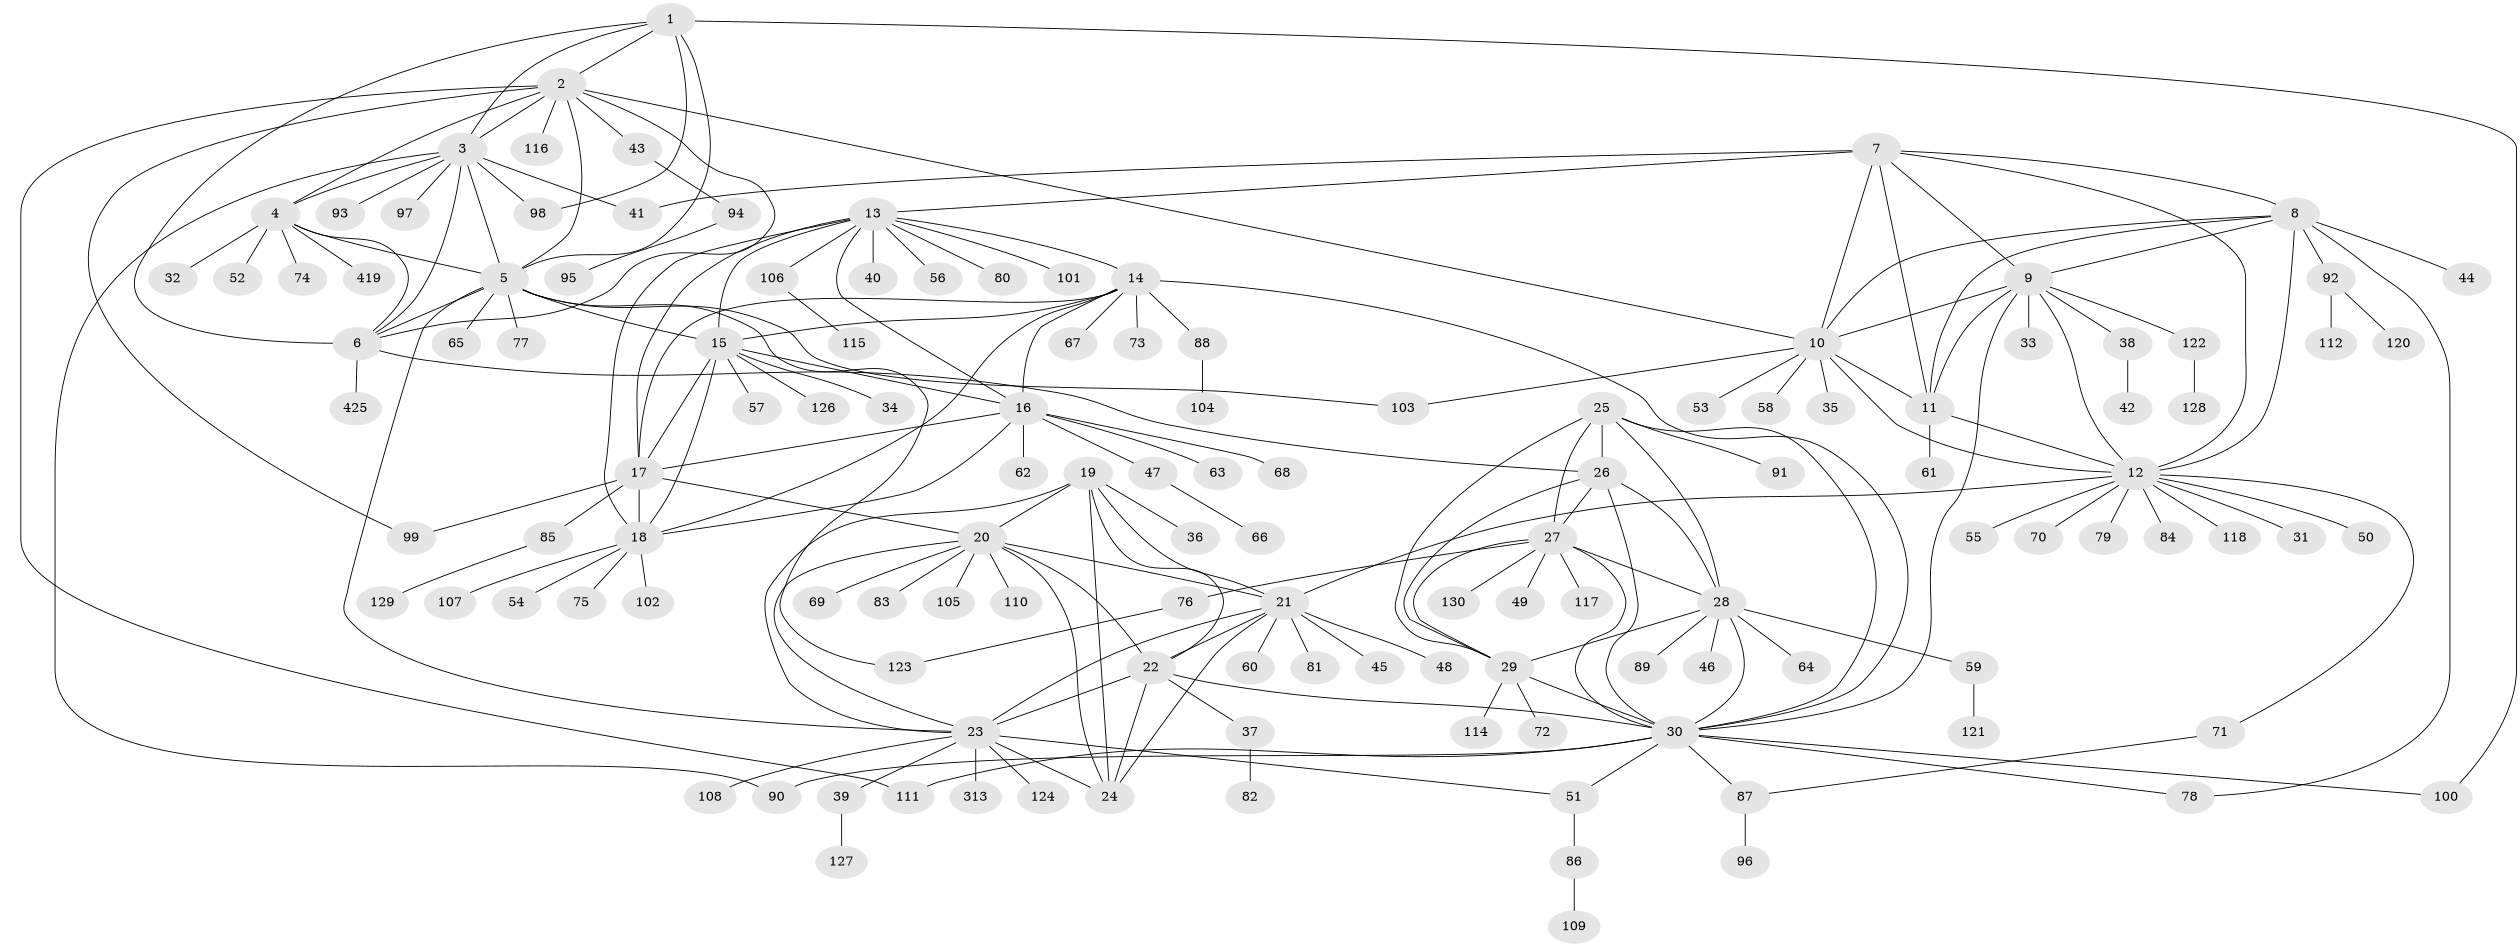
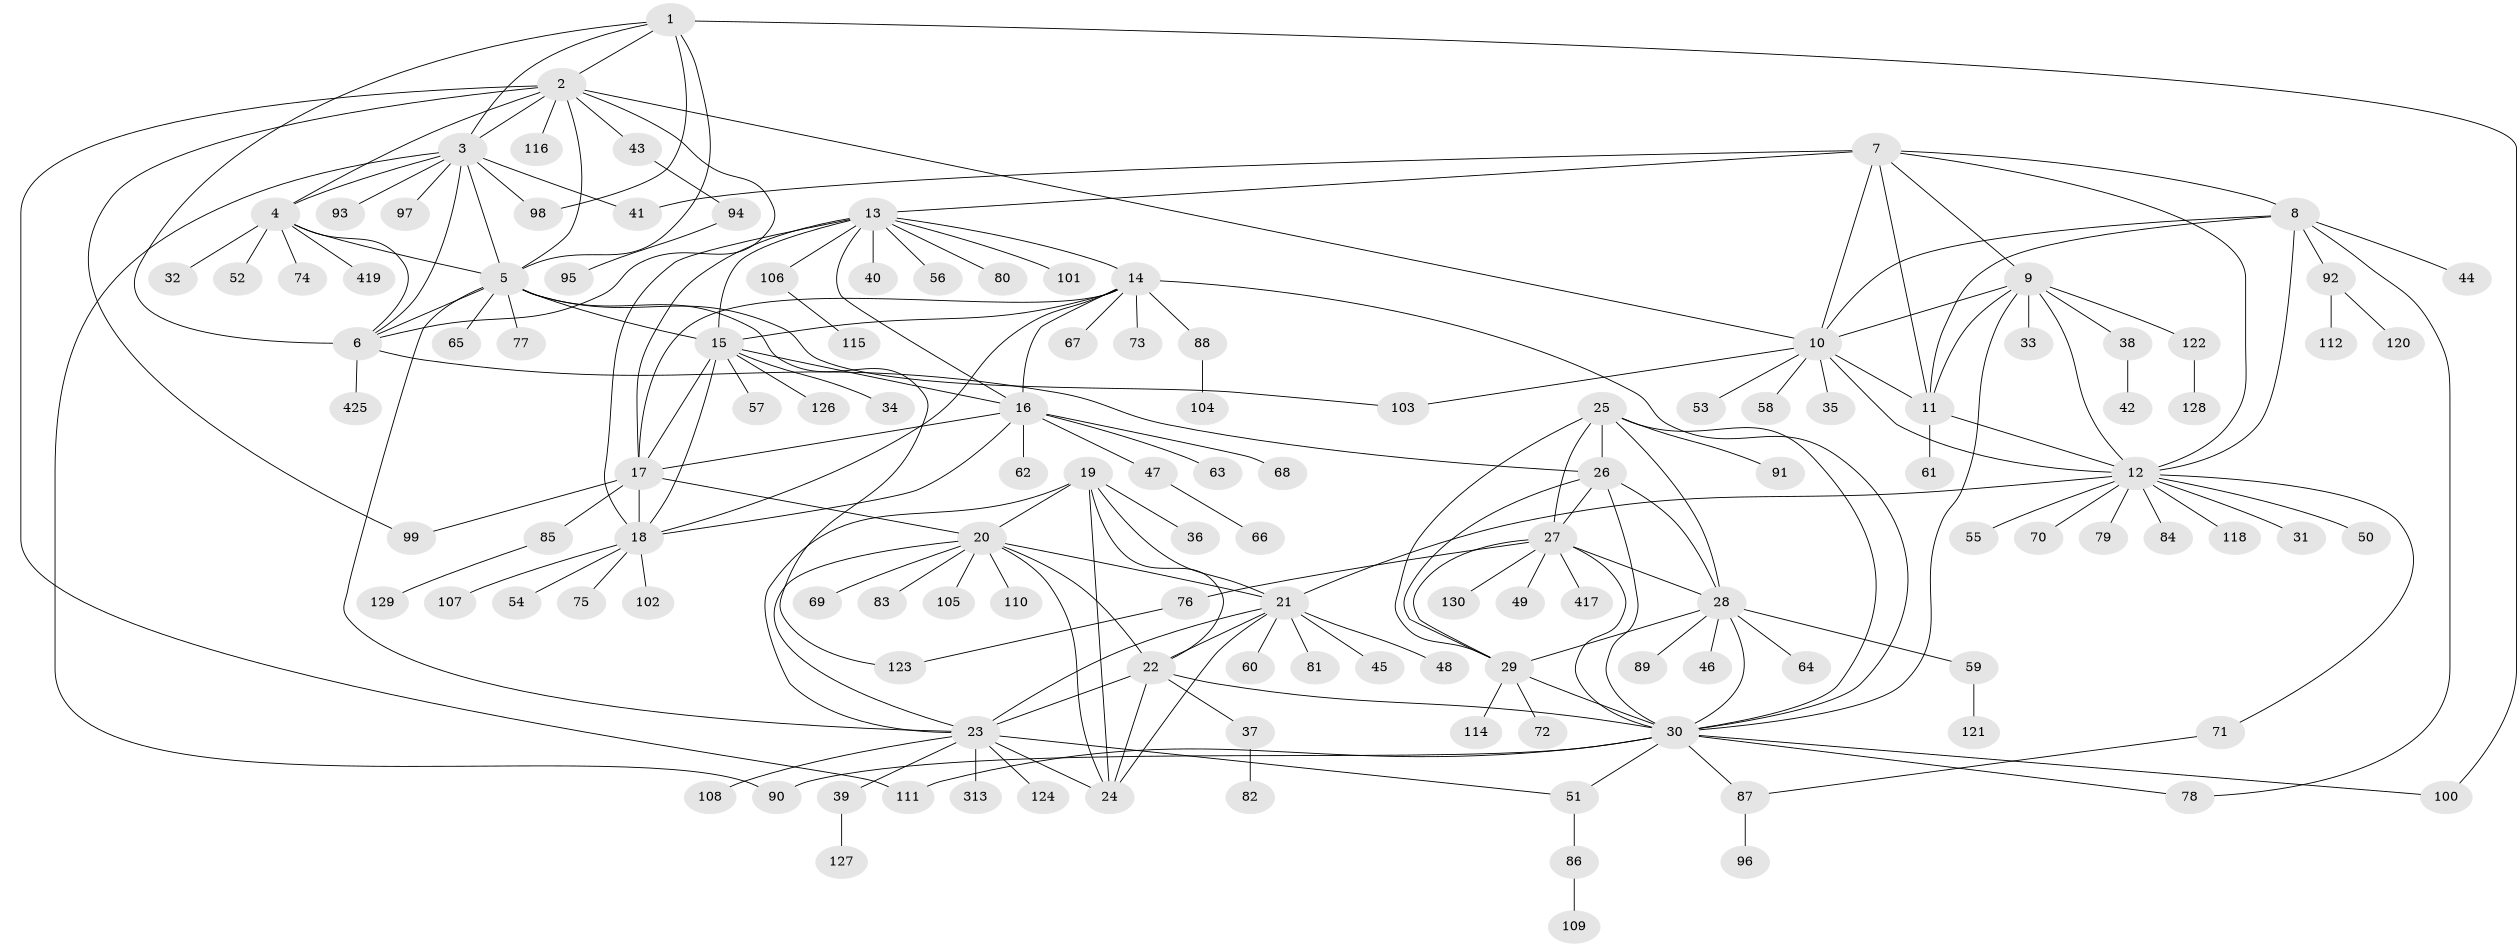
(2162, 247) -> none
(1587, 603) -> (1587, 603)
